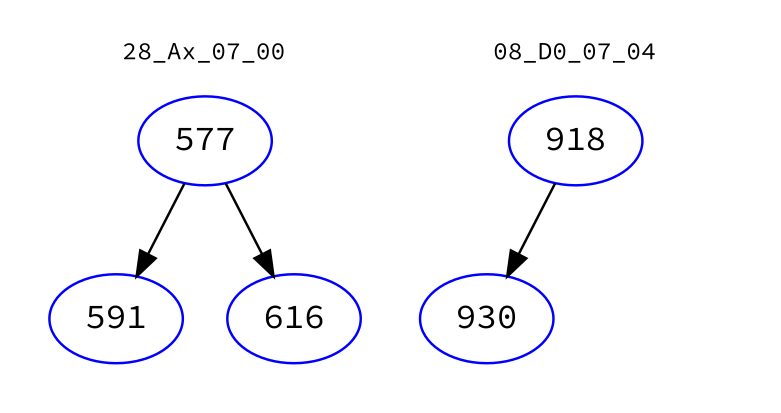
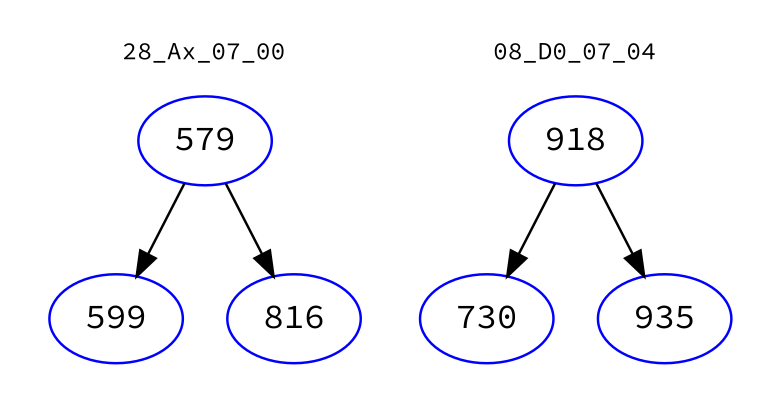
(205, 141) -> (205, 141)
(116, 319) -> (116, 319)
(294, 319) -> (294, 319)
(487, 319) -> (487, 319)
none -> (665, 319)
